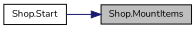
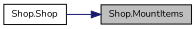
(35, 14) -> (35, 14)
